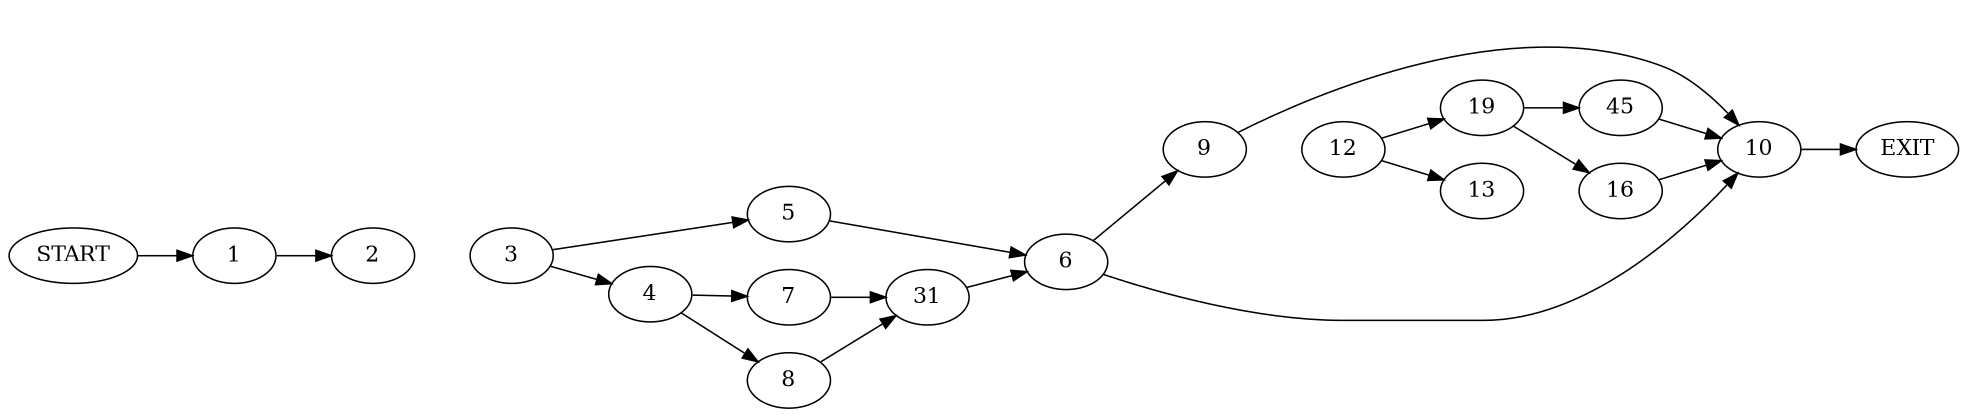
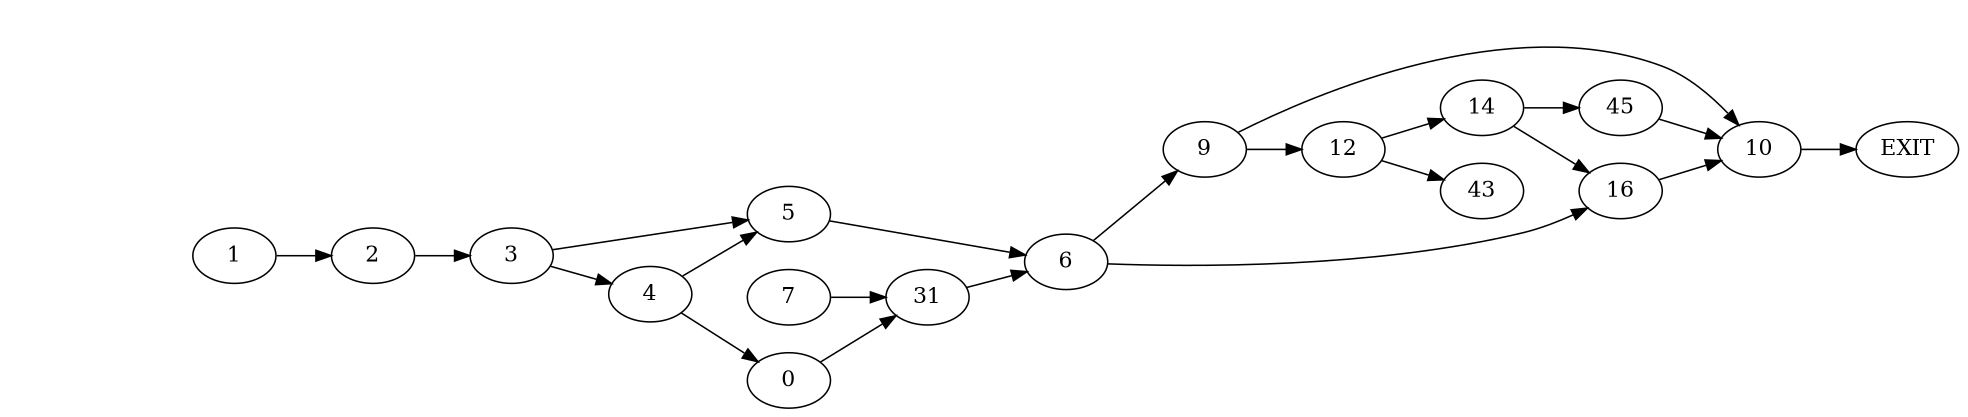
(1482, 108) -> (1482, 108)
none -> (1267, 149)
(1482, 191) -> (1482, 191)
(73, 256) -> none
none -> (435, 256)
(712, 296) -> (713, 258)
(1434, 320) -> (1343, 259)
(789, 380) -> (789, 380)
